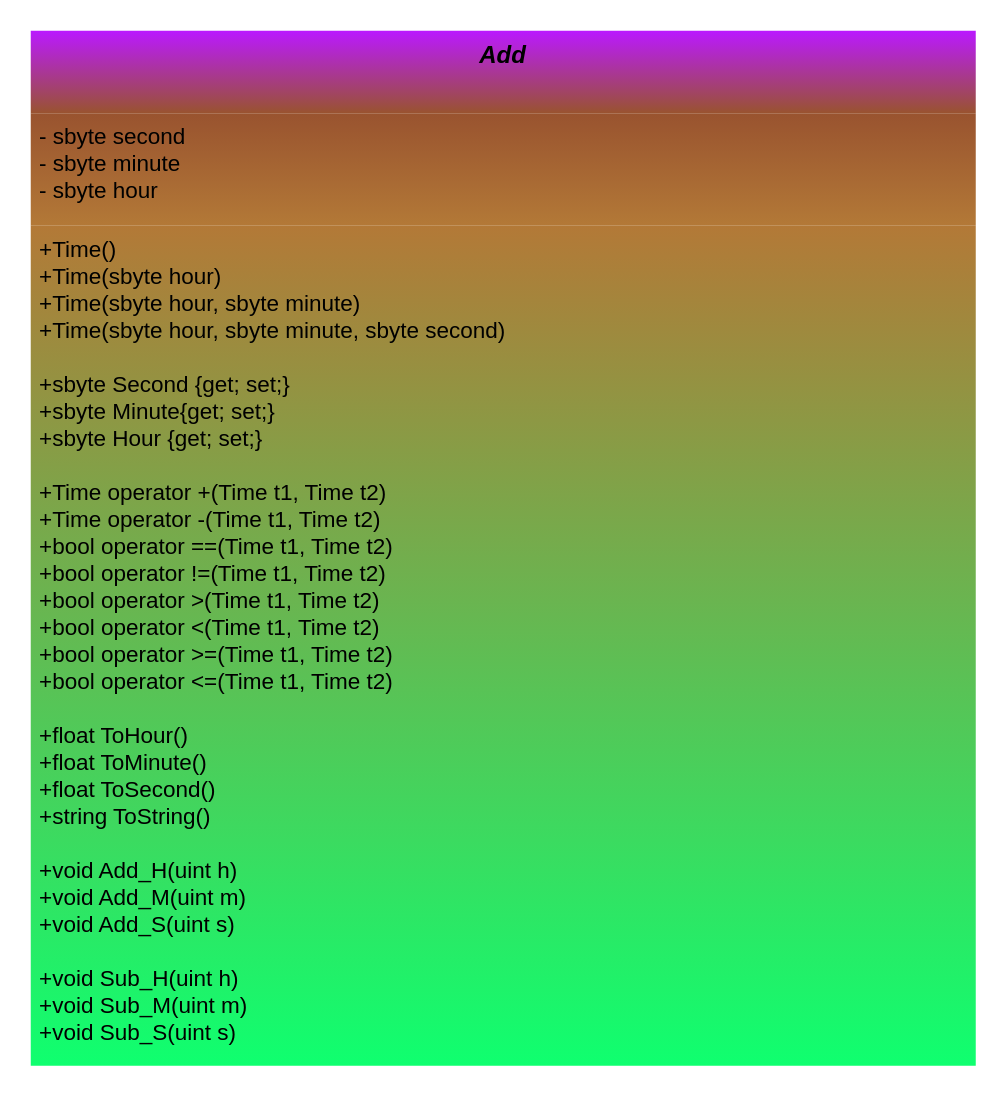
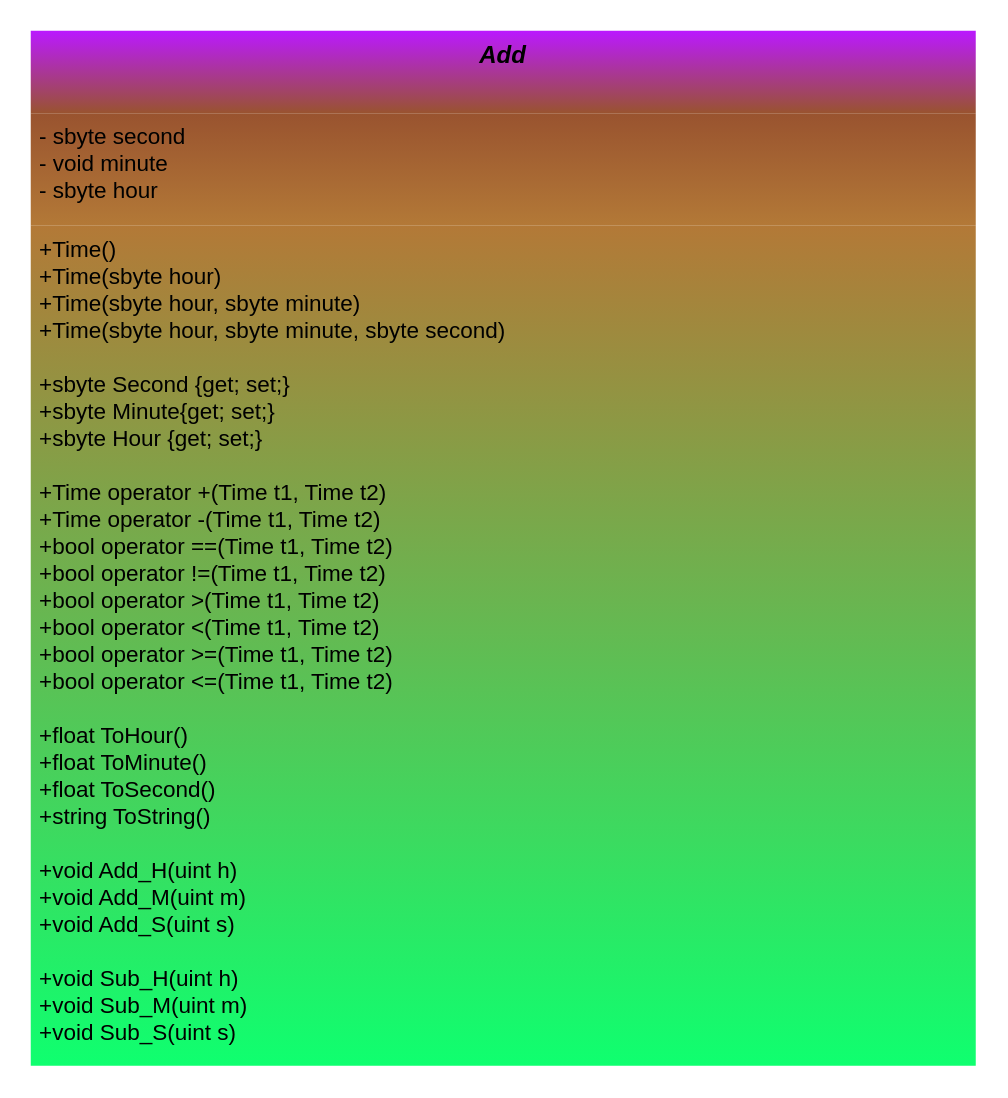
(121, 137) -> (121, 137)
